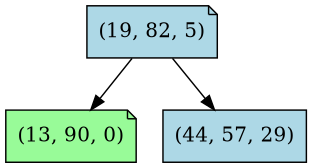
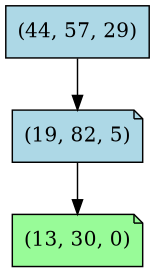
(189, 79) -> (78, 77)
(71, 136) -> (78, 240)
